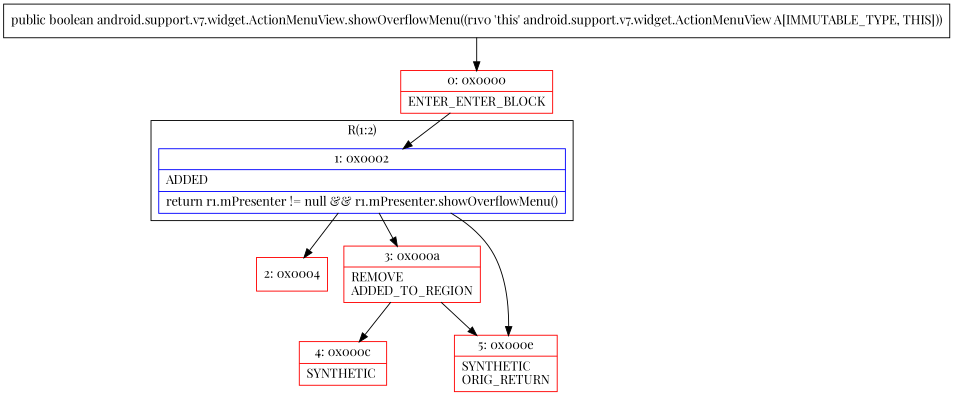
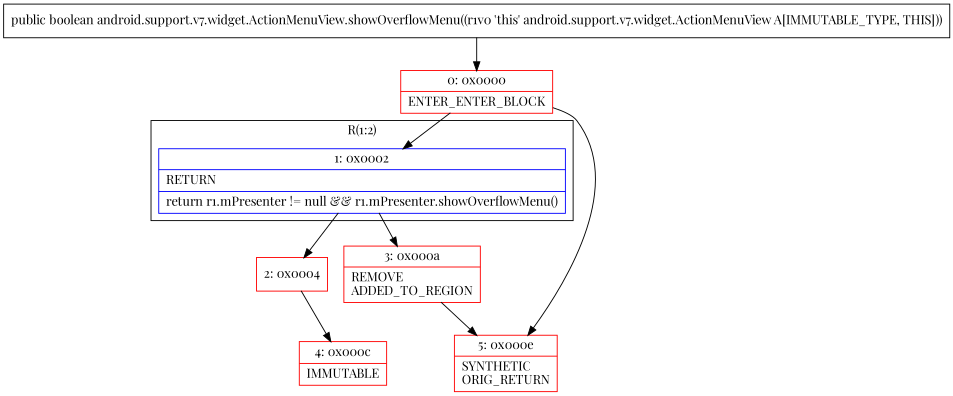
(187, 180) -> (191, 180)
(497, 261) -> (590, 215)
(378, 318) -> (314, 312)
(342, 374) -> (343, 374)
